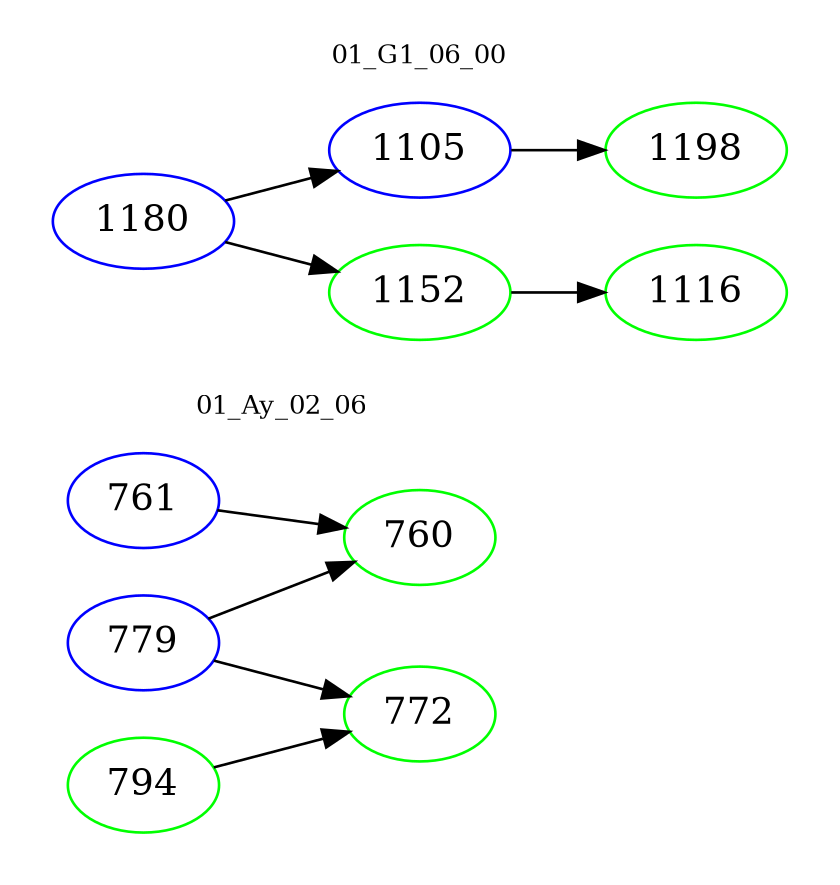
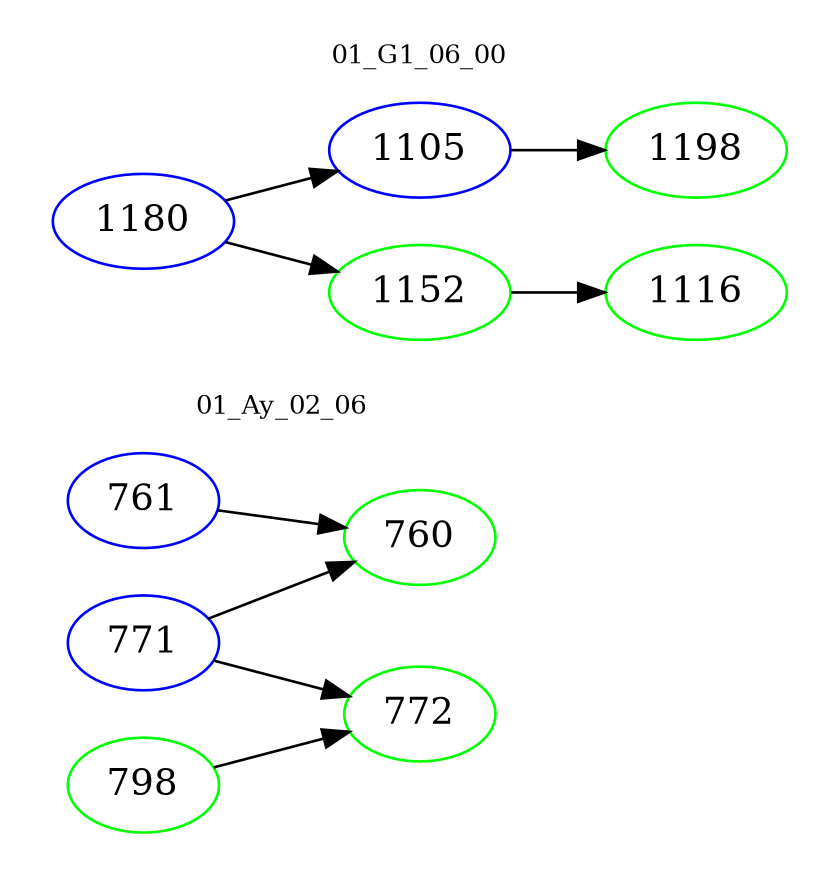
(143, 643) -> (143, 643)
(143, 785) -> (143, 785)
